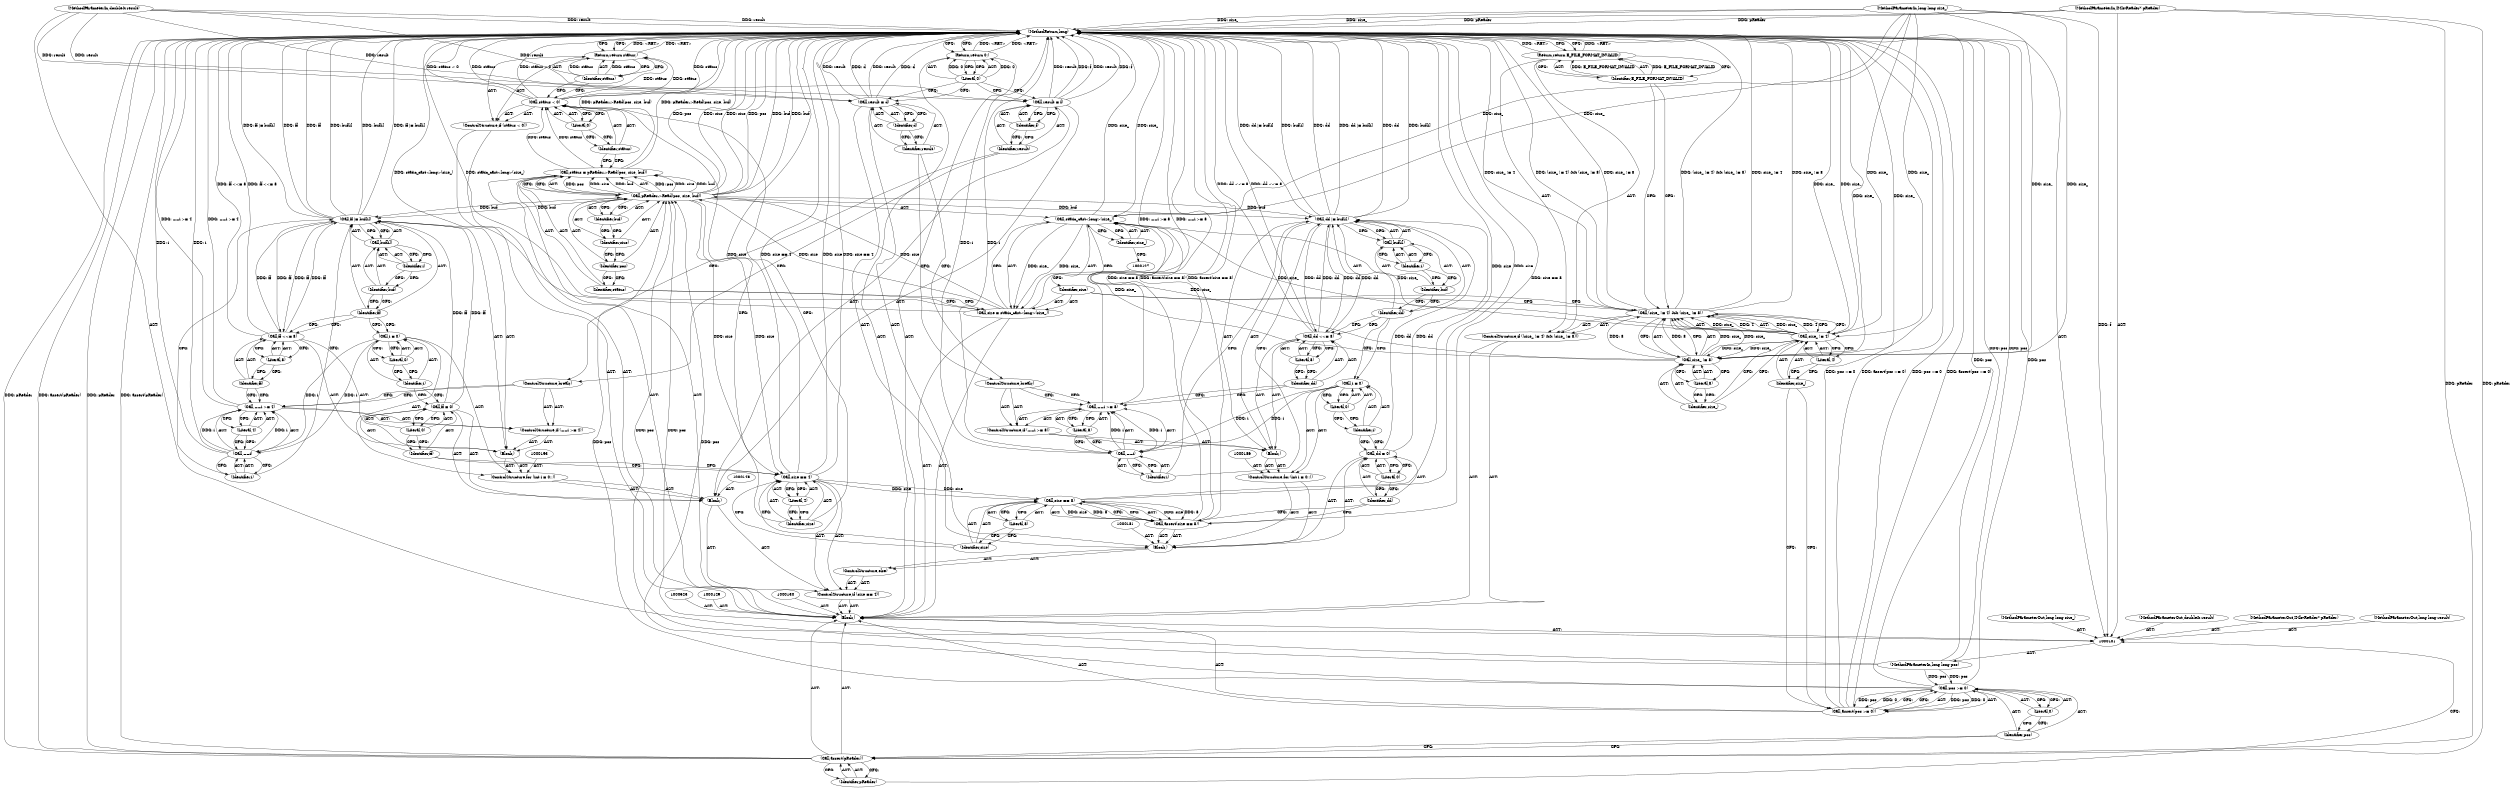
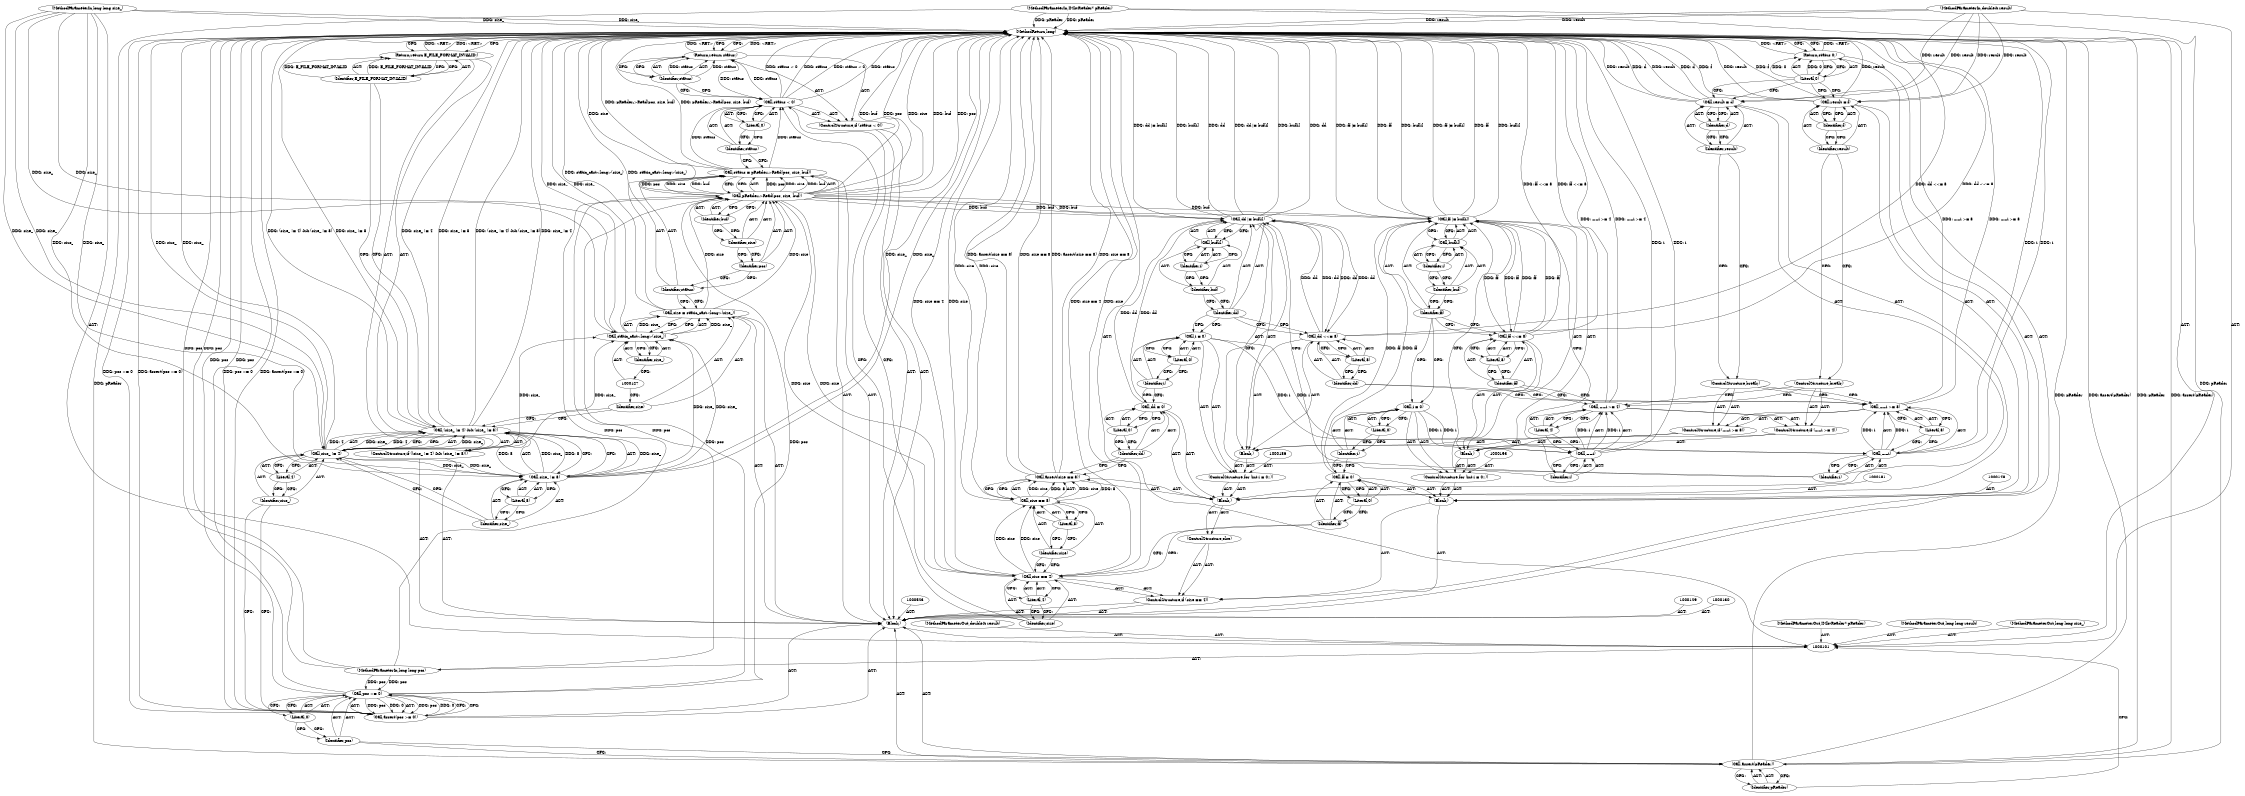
(972, 56) -> (1820, 56)
(868, 207) -> (612, 361)
(2105, 325) -> (94, 325)
